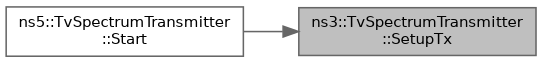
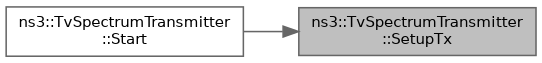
(125, 32) -> (125, 32)
